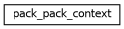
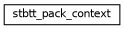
(62, 15) -> (62, 15)
